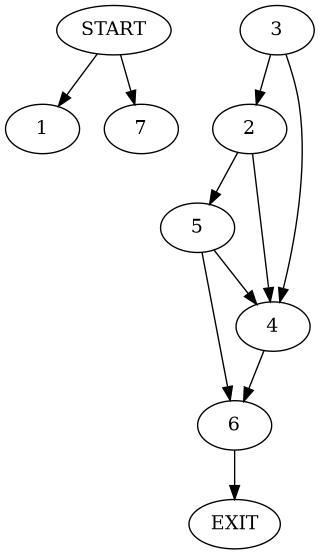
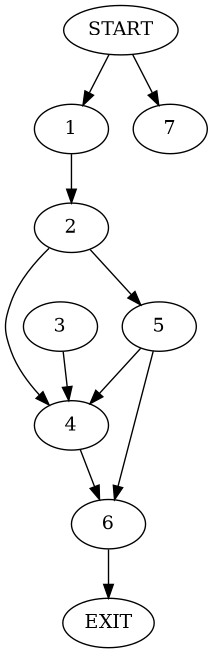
(265, 73) -> (71, 172)
